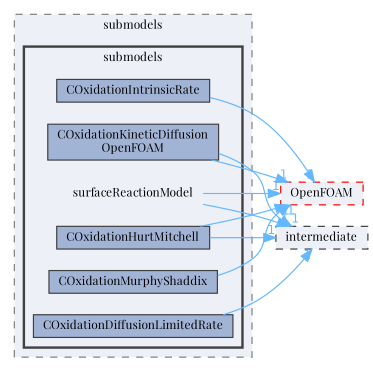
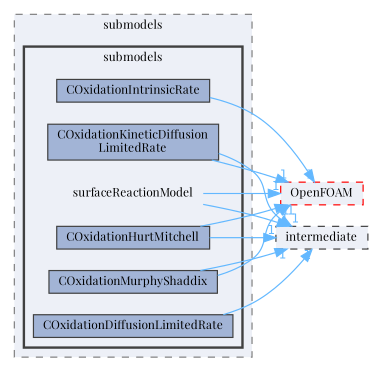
(133, 142) -> (133, 142)
none -> (223, 266)
